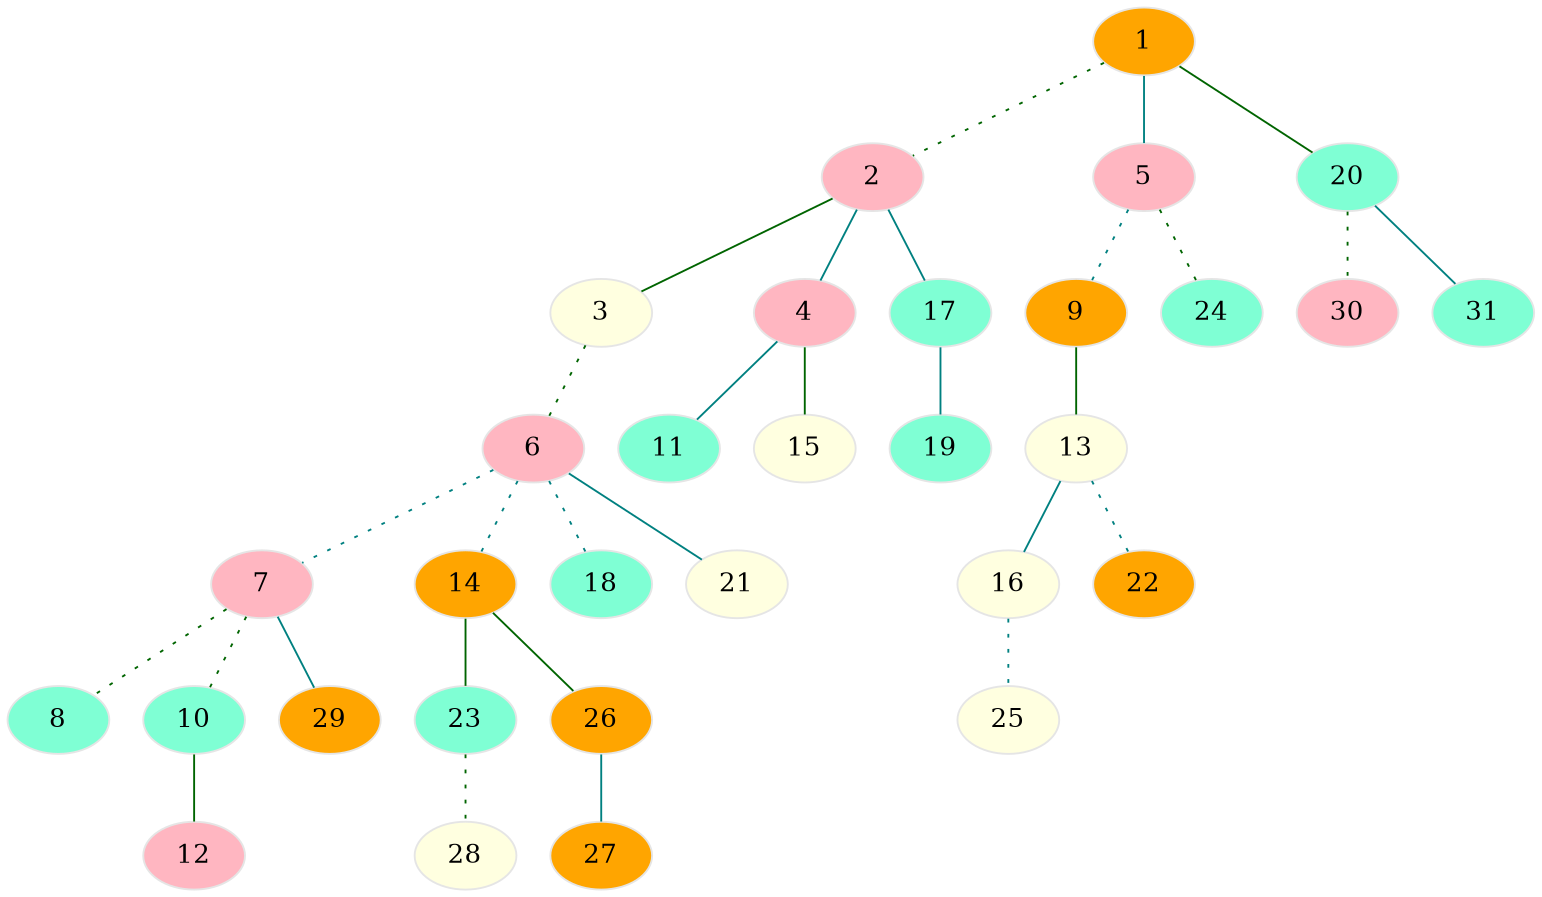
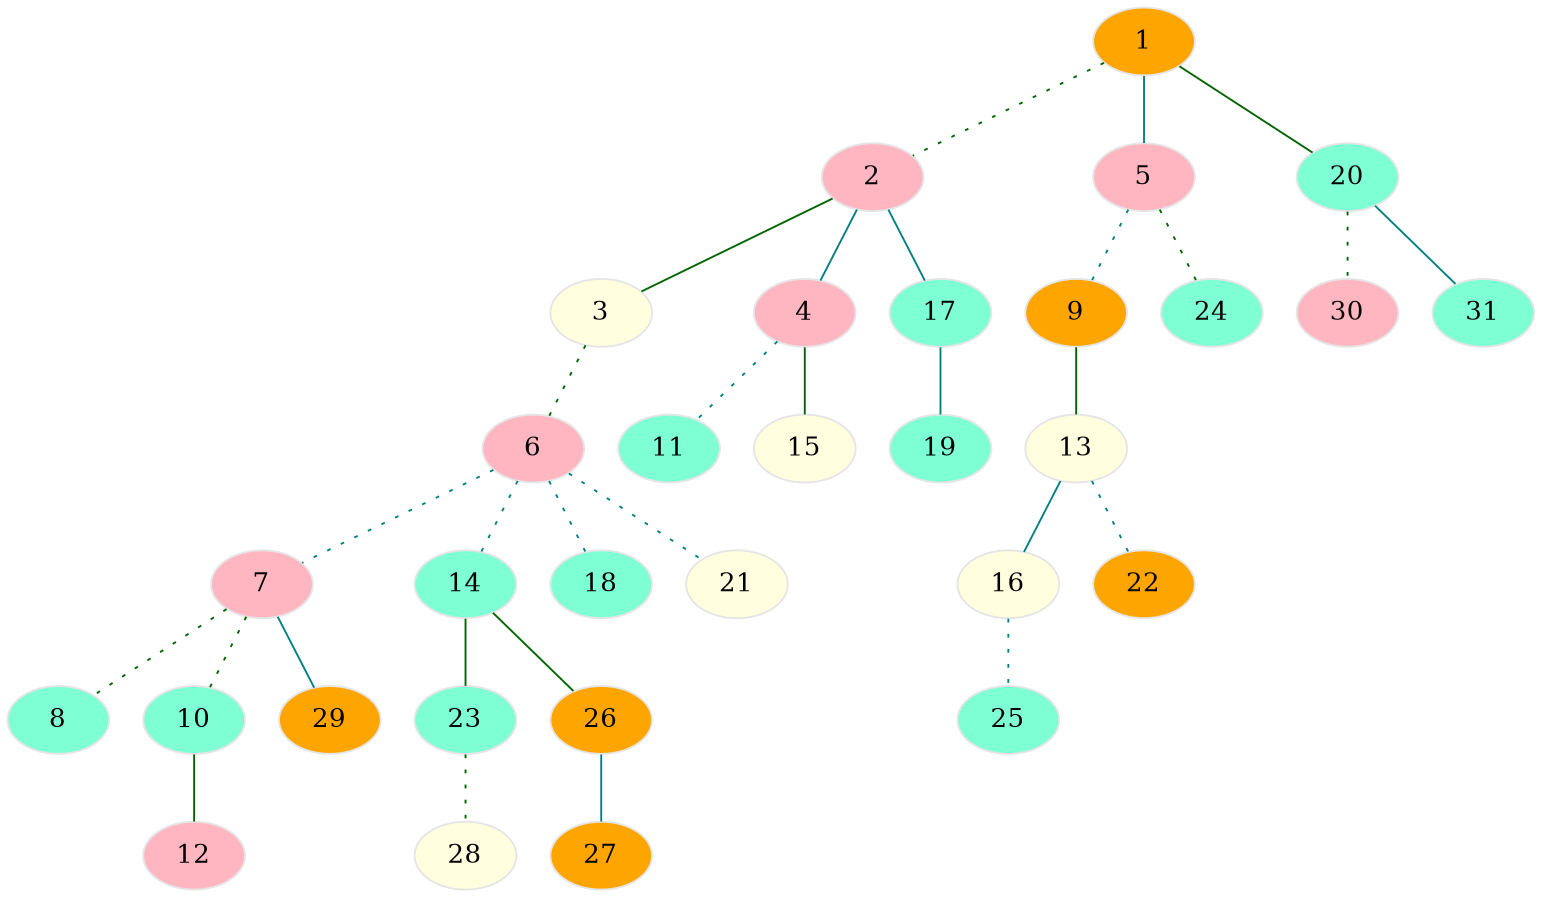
(737, 381) -> (737, 381)
(635, 517) -> (635, 517)
(466, 584) -> (466, 584)
(1008, 720) -> (1008, 720)
